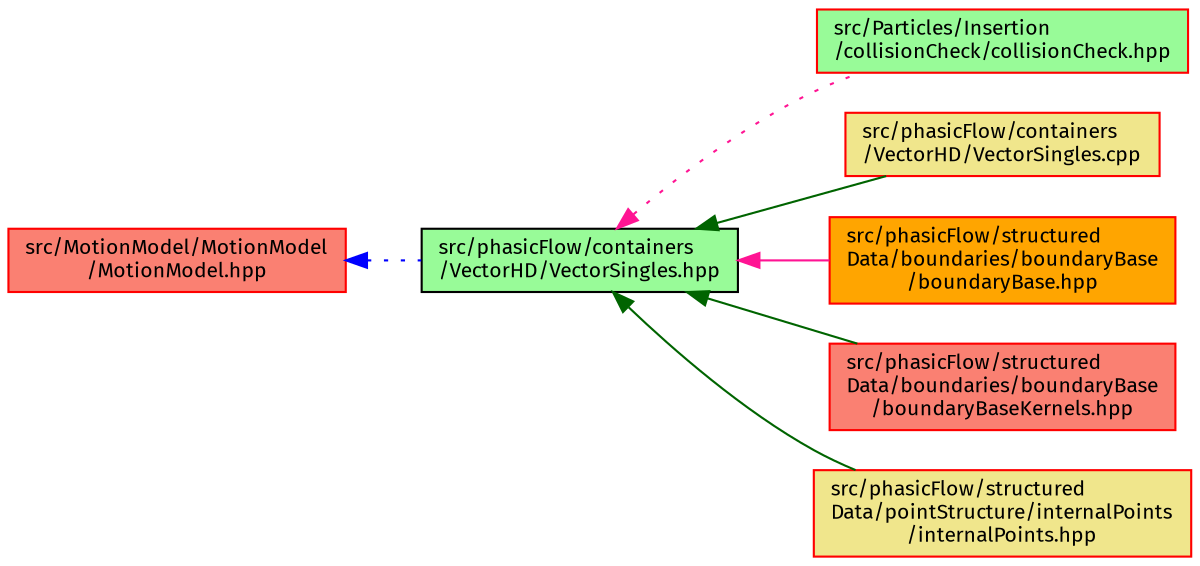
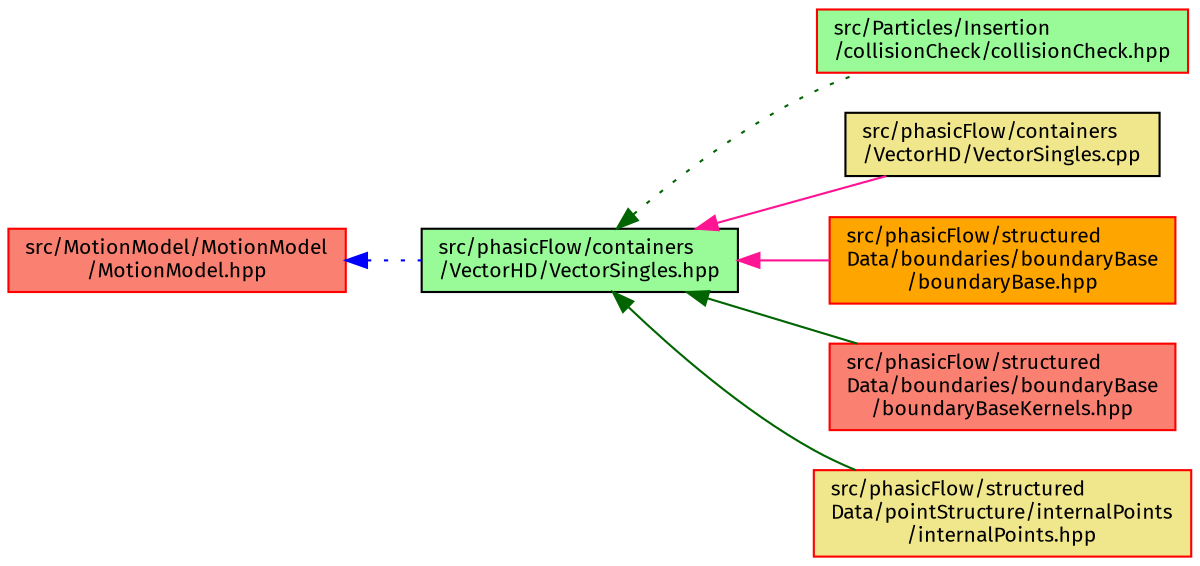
(741, 133) -> (741, 133)
(1003, 144) -> (1003, 144)
(801, 200) -> (801, 200)
